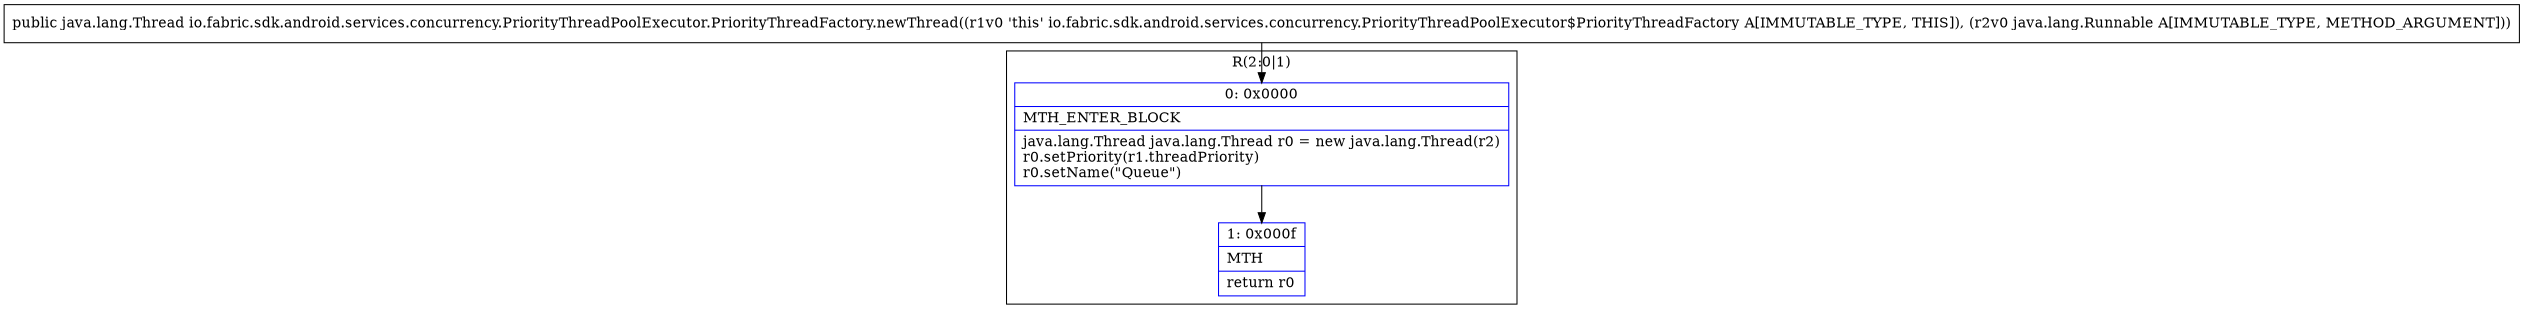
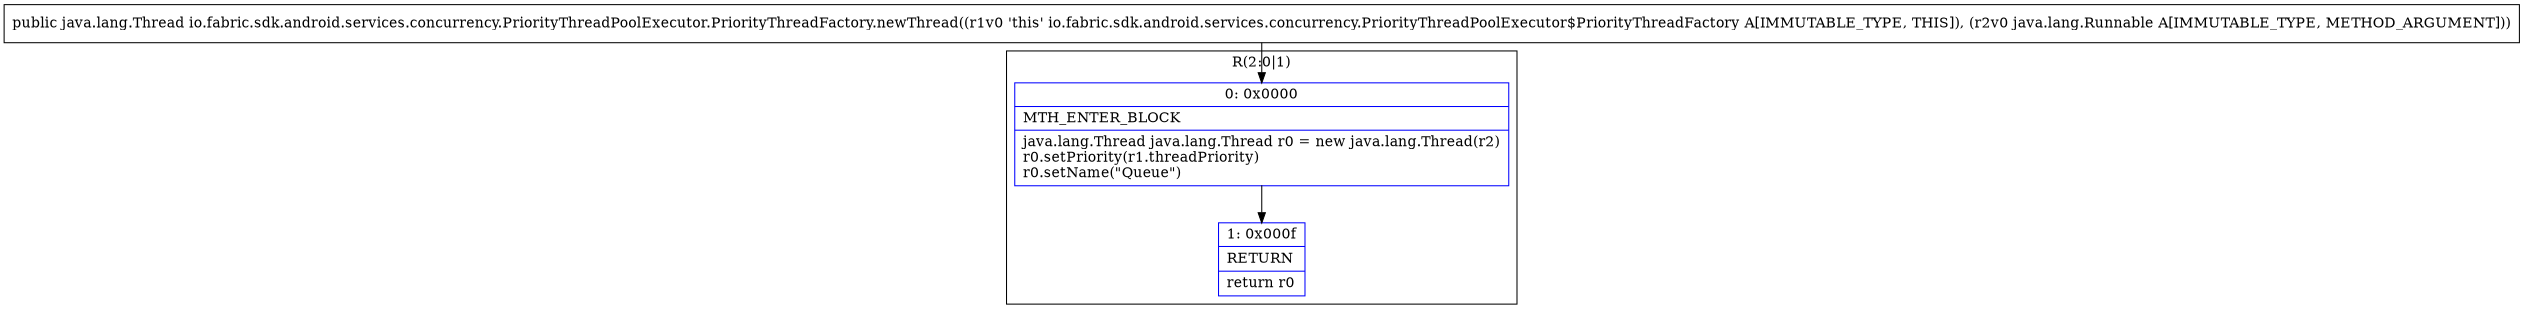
(1245, 258) -> (1260, 258)
